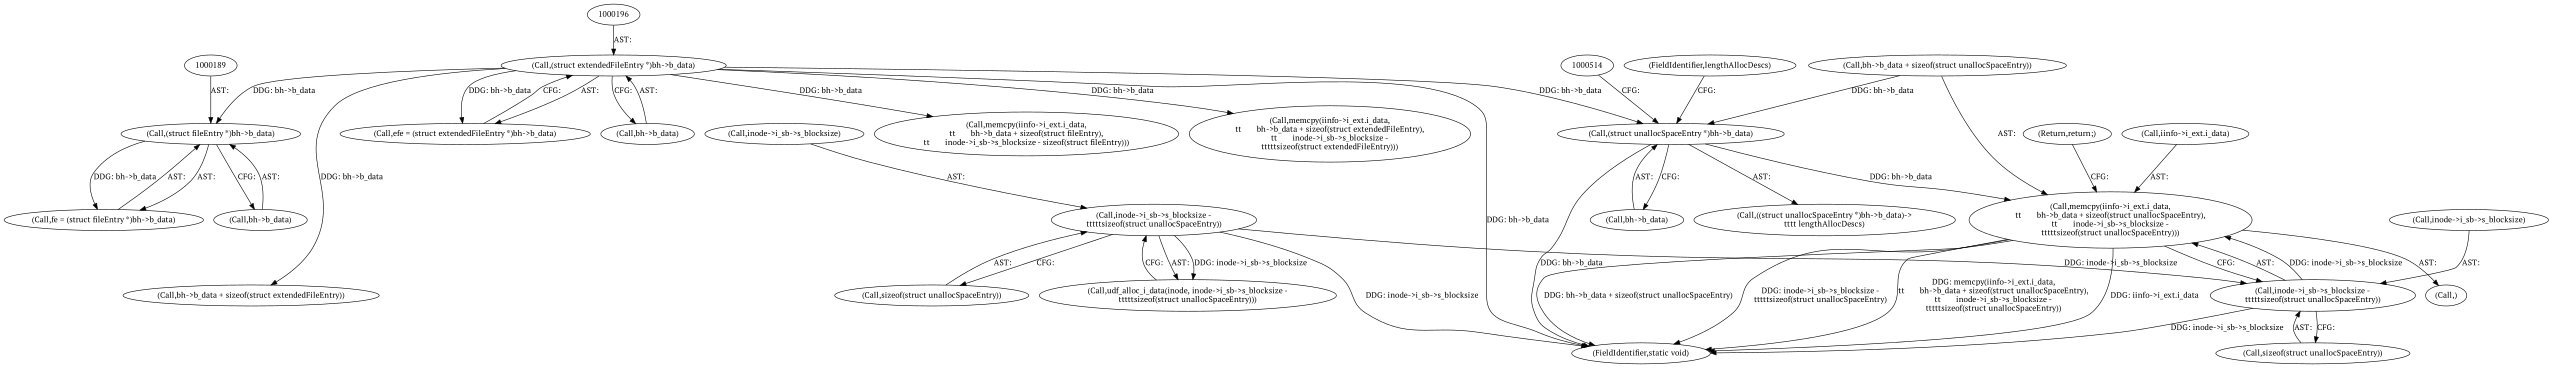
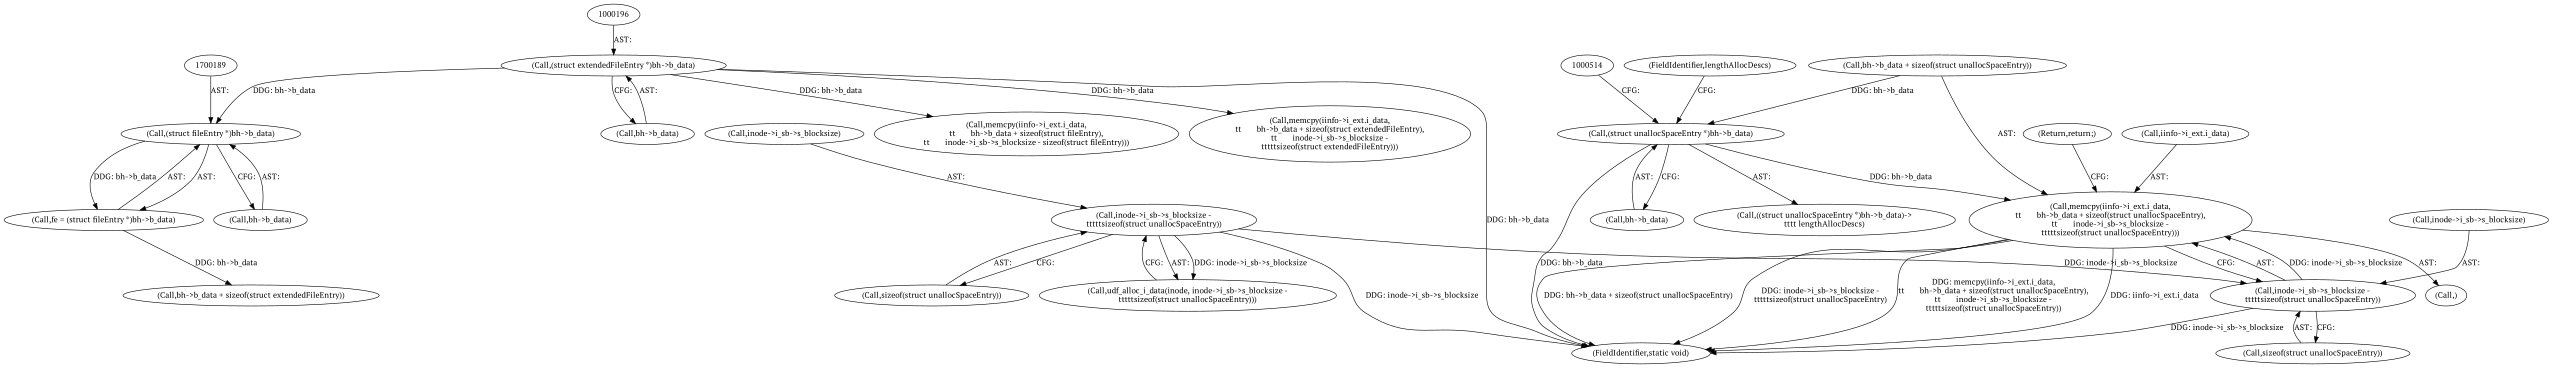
(211, 65) -> (211, 65)
(1183, 74) -> none
(328, 115) -> (175, 256)
(465, 134) -> none
